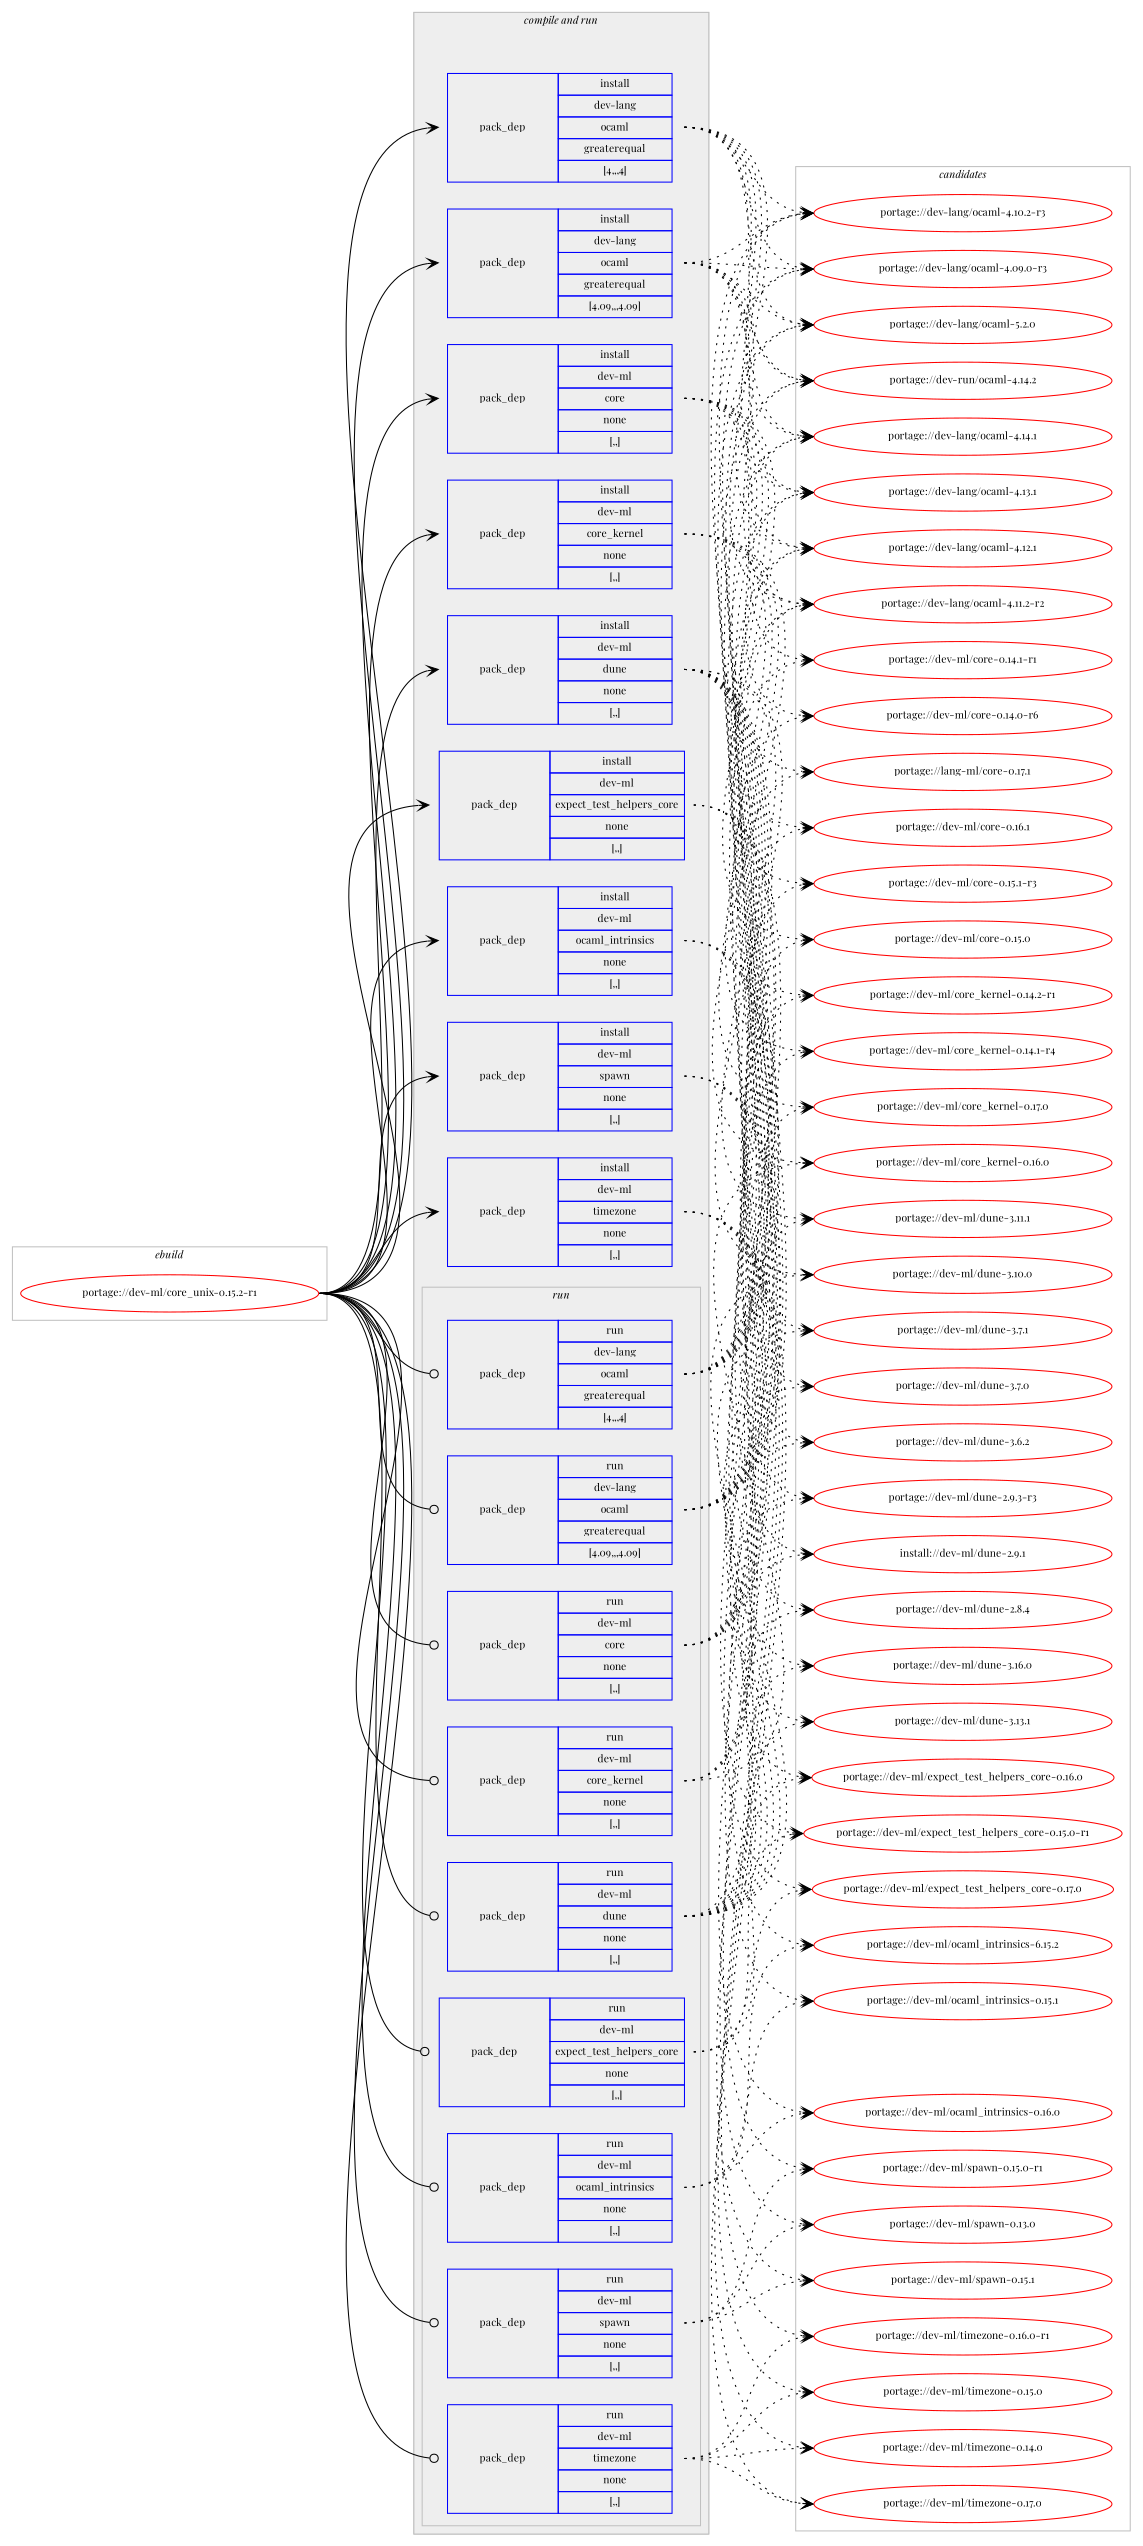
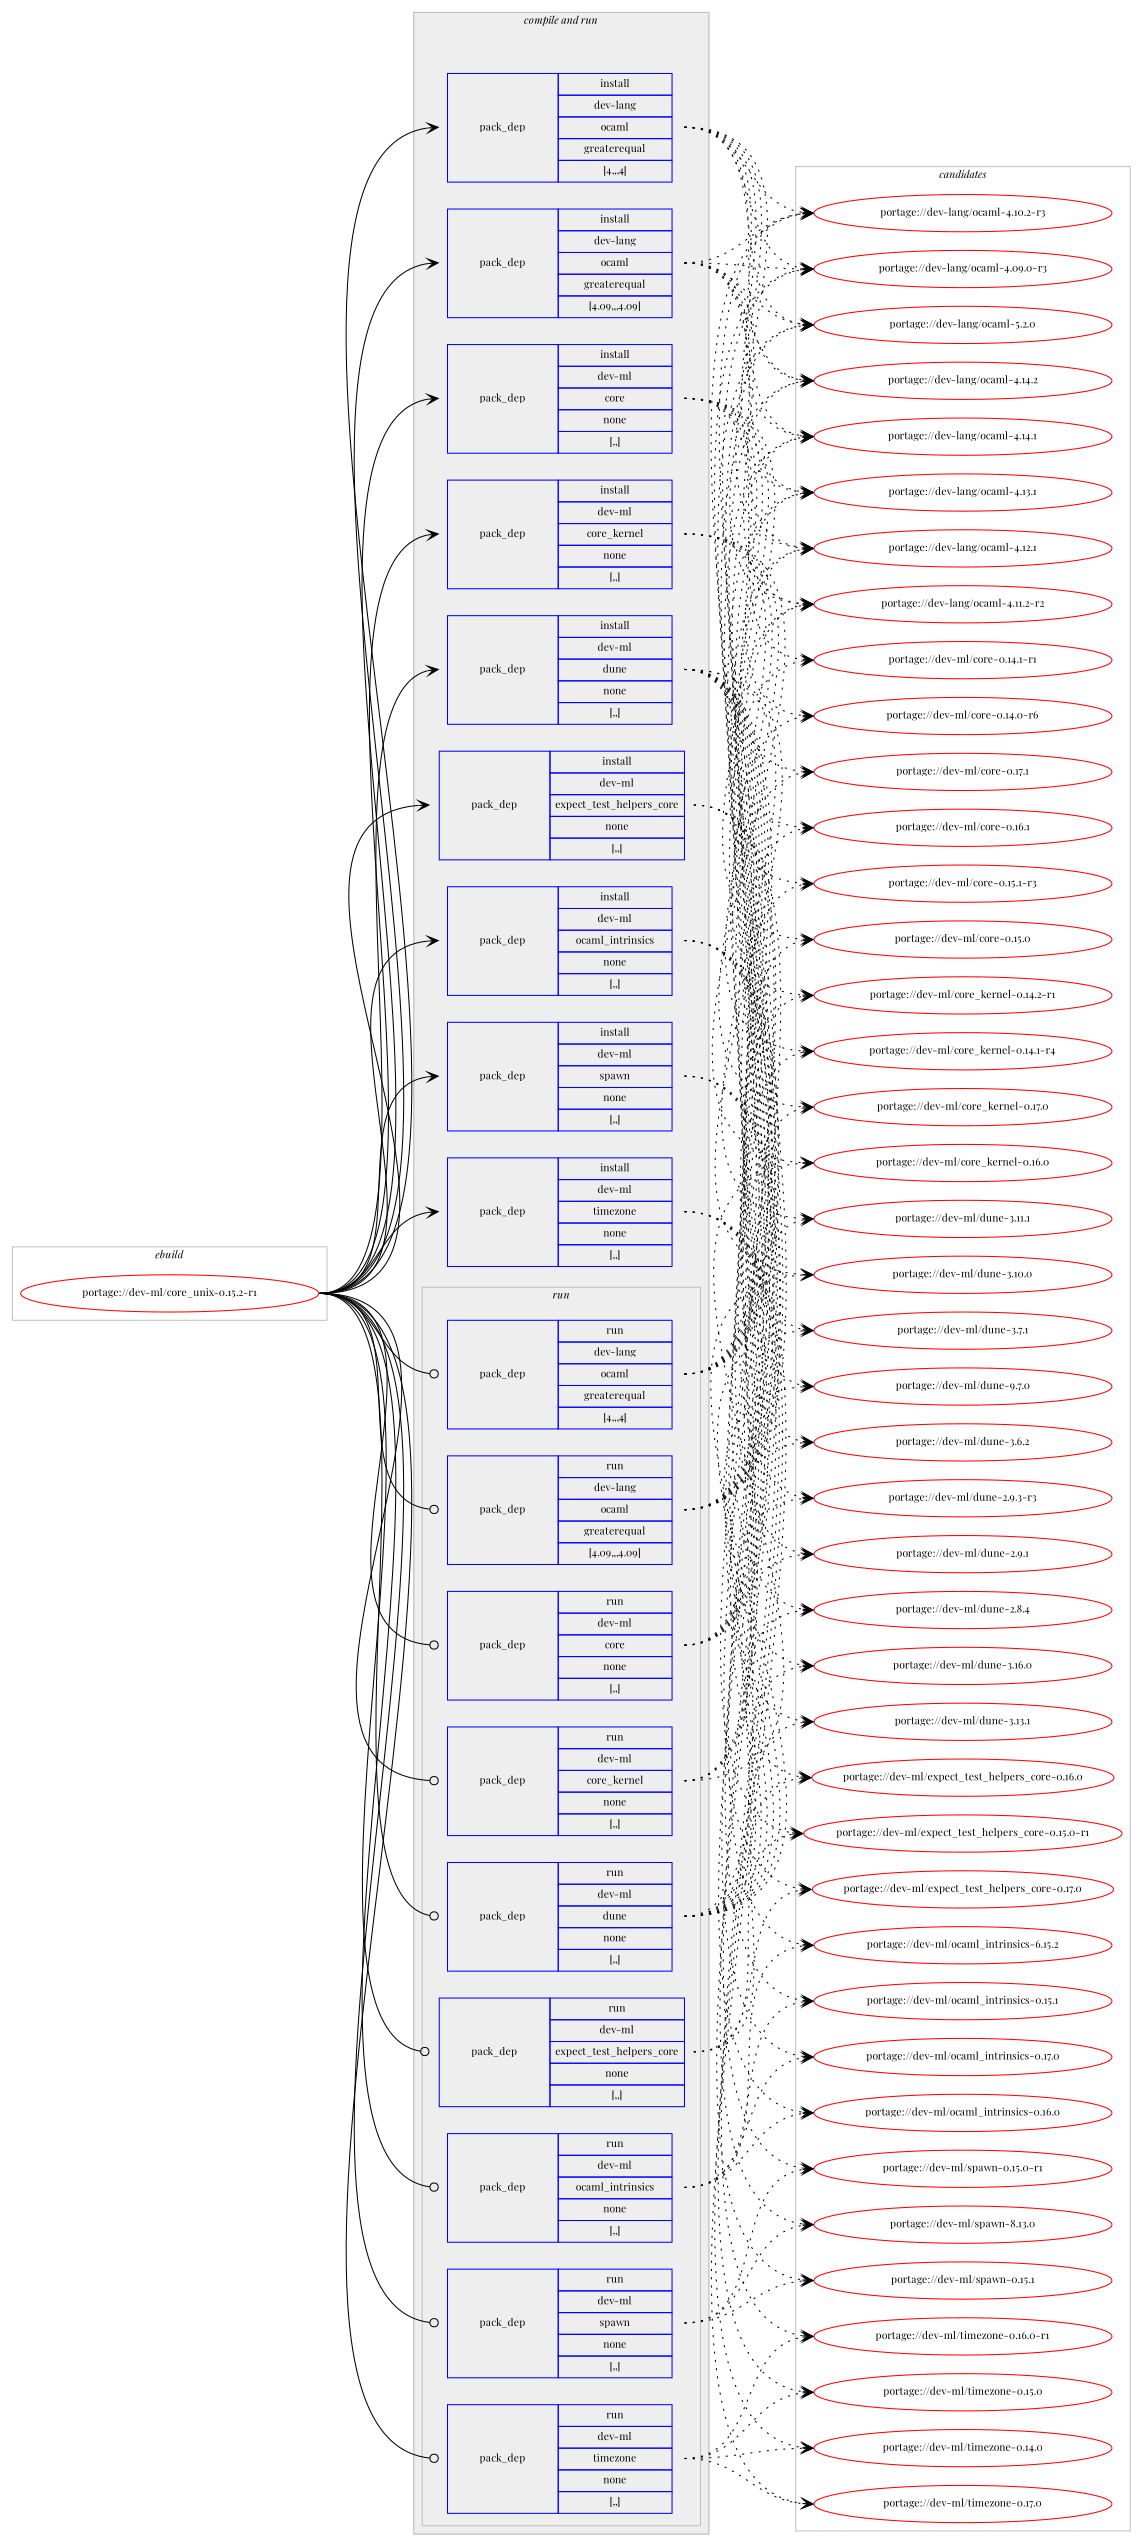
(963, 381) -> (963, 381)
(963, 772) -> (963, 772)
(963, 1387) -> (963, 1387)
(963, 1554) -> (963, 1554)
none -> (963, 2057)
(963, 2225) -> (963, 2225)
